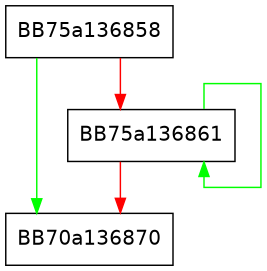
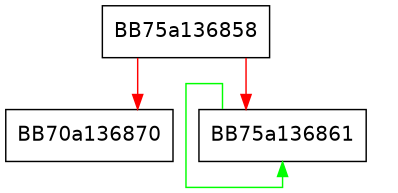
(37, 128) -> (138, 76)
(120, 180) -> none
